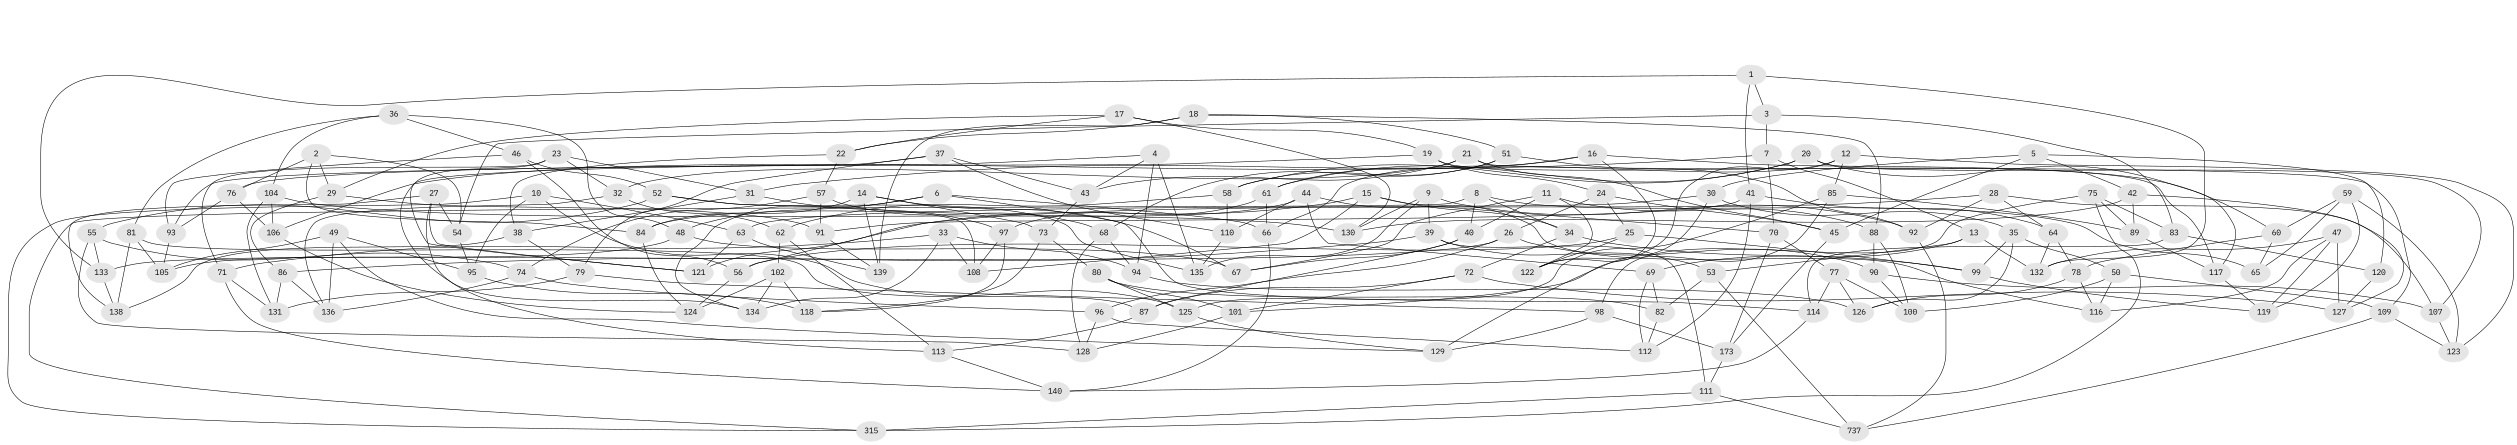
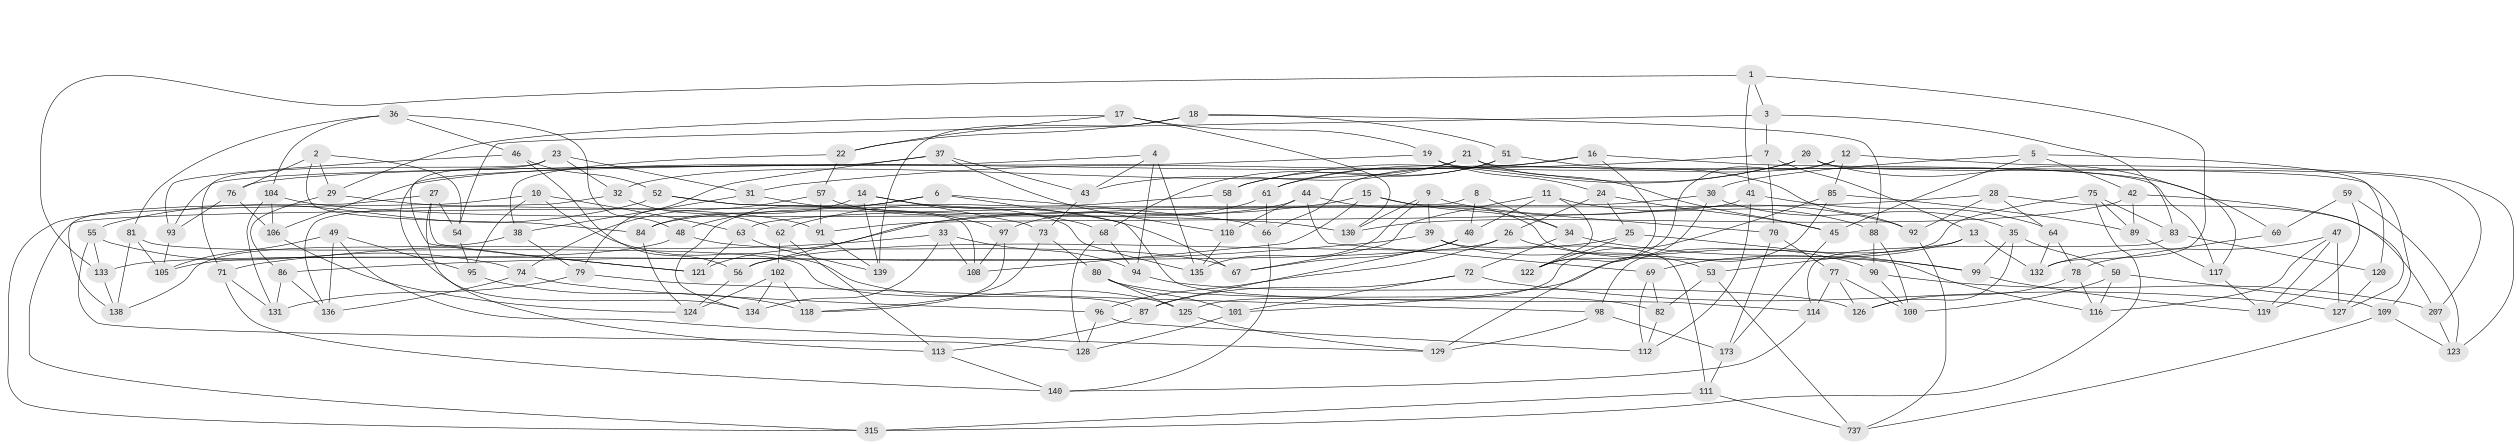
(2256, 273) -> none
(2435, 313) -> (2435, 313)
